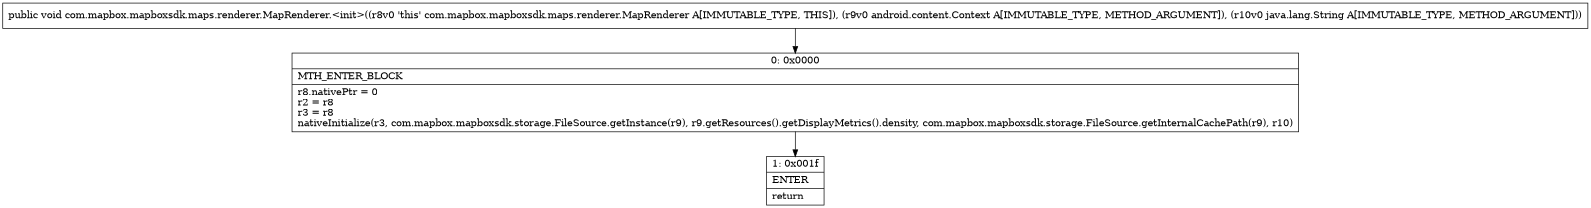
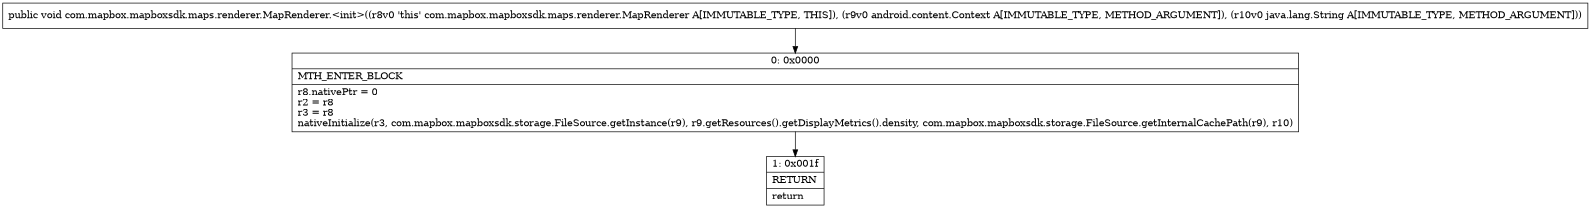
(790, 180) -> (794, 180)
